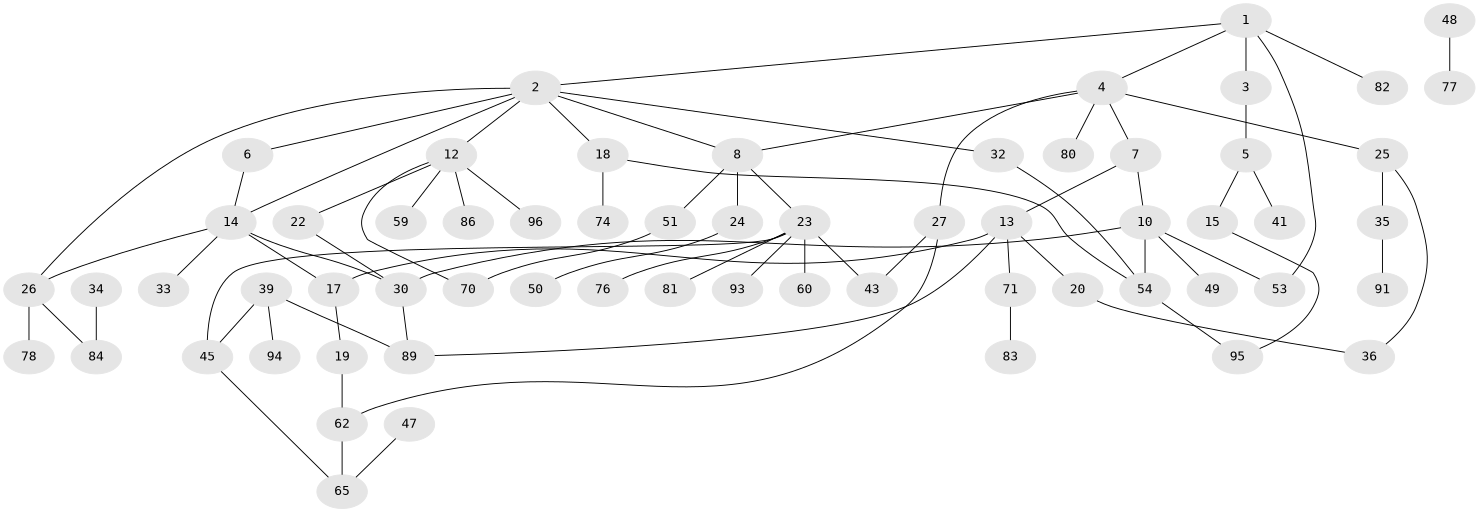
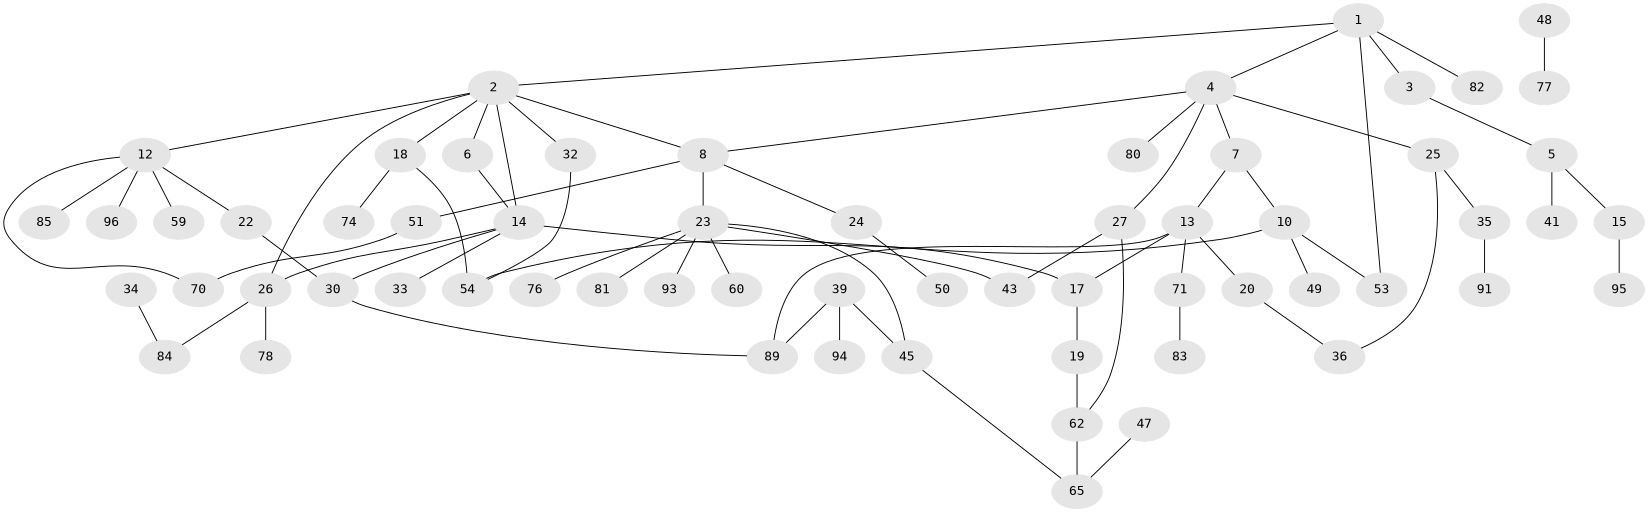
(468, 222) -> (44, 222)
(840, 246) -> none
(1183, 317) -> none
